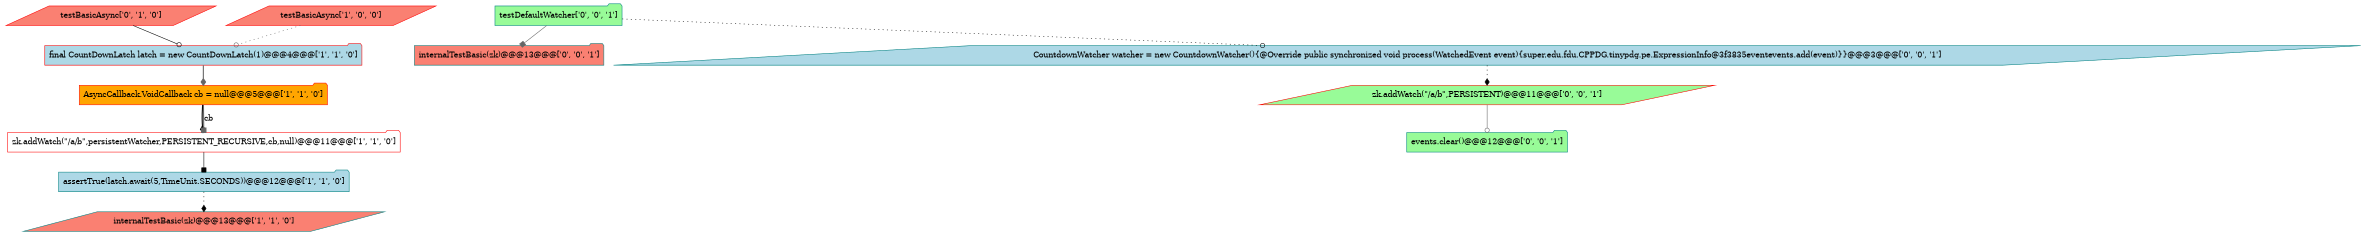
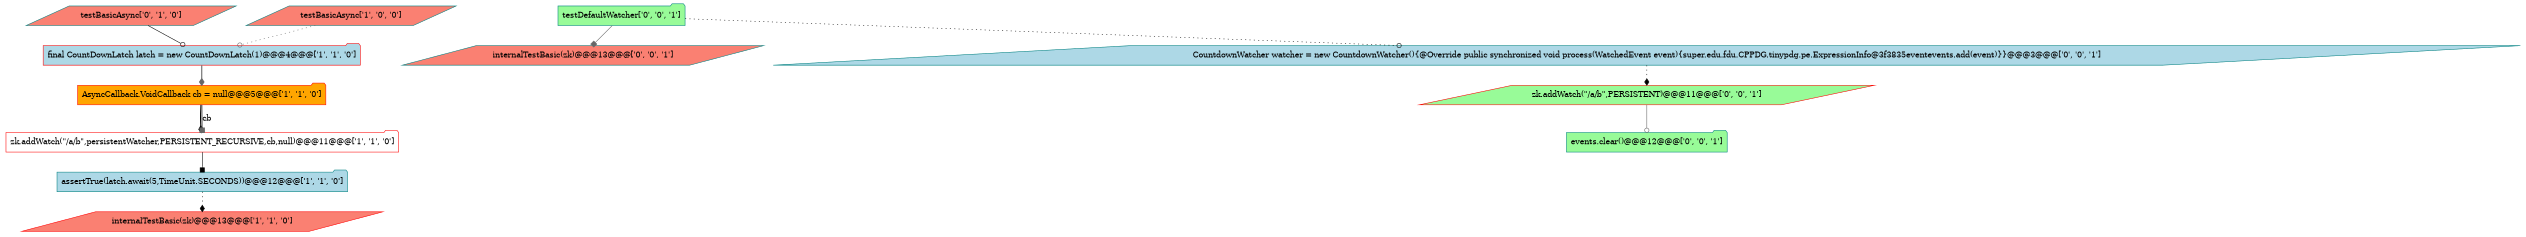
(111, 16) -> (131, 16)
(331, 16) -> (351, 16)
(509, 55) -> (583, 55)
(204, 222) -> (202, 222)
